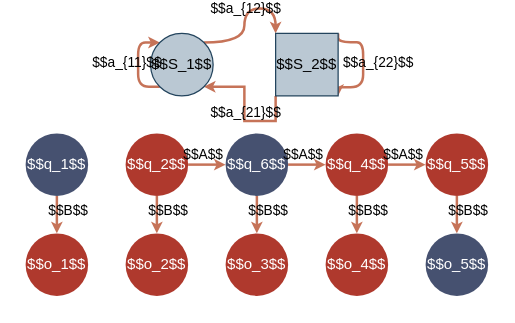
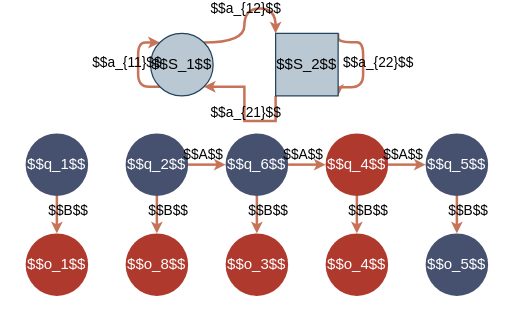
(157, 164) -> (157, 164)
(457, 164) -> (457, 164)
(157, 264) -> (157, 264)
